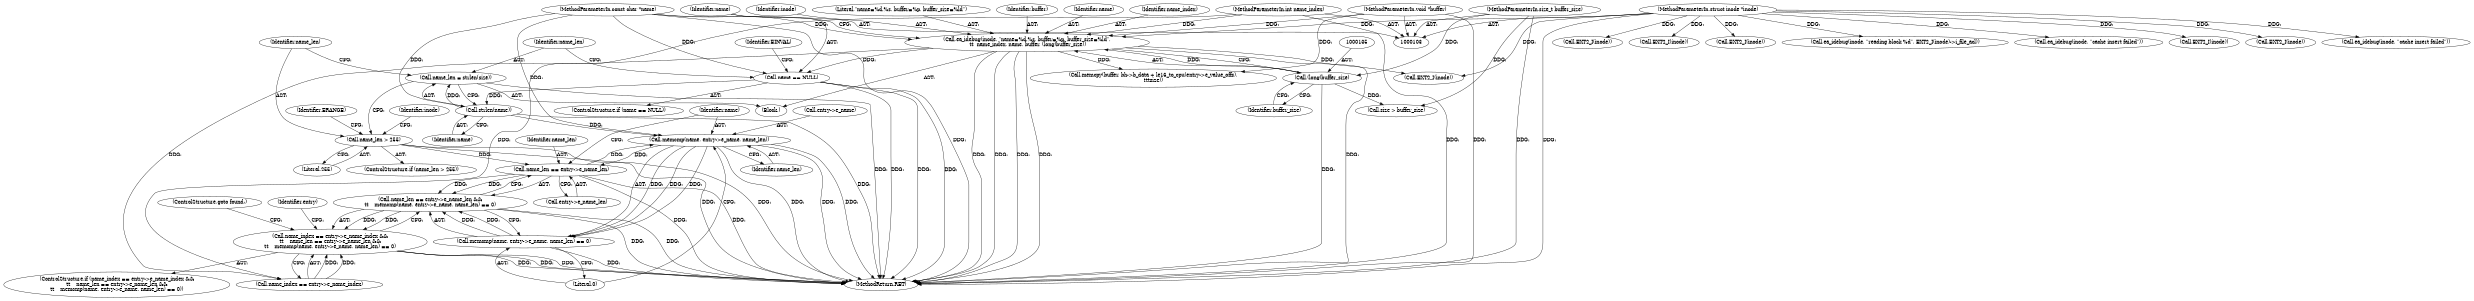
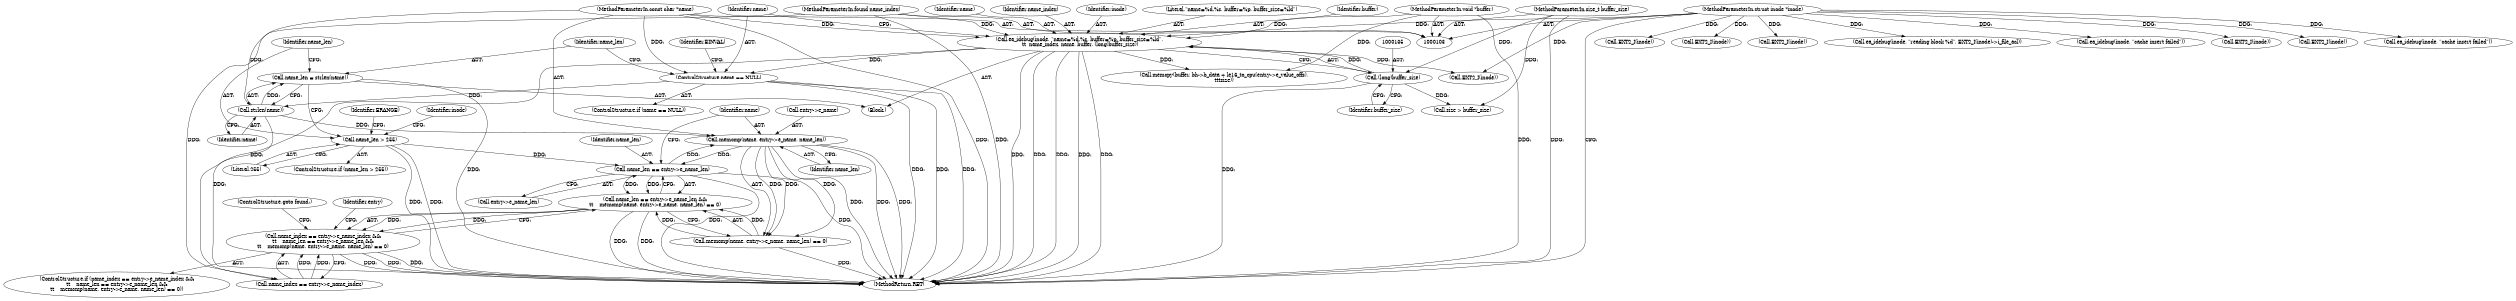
(1279, 10) -> (851, 10)
(456, 78) -> (310, 78)
(537, 78) -> (560, 78)
(792, 78) -> (719, 78)
(1550, 140) -> (1592, 140)
(585, 285) -> none
